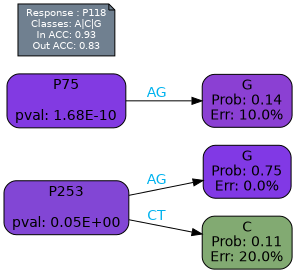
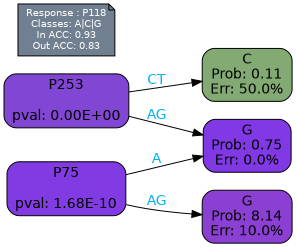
(247, 101) -> (247, 217)
none -> (160, 167)
(66, 208) -> (66, 101)
(247, 243) -> (247, 75)
